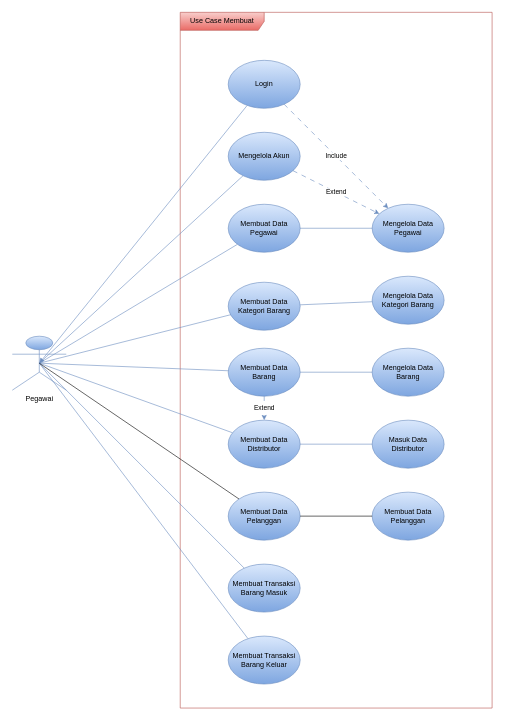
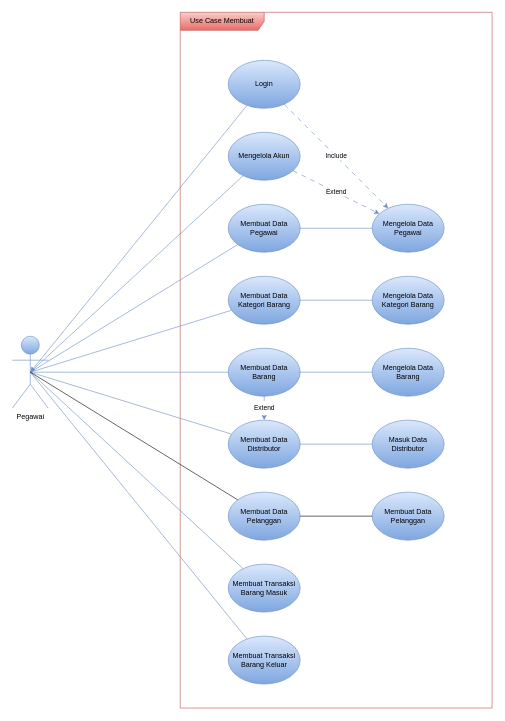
(264, 306) -> (264, 300)
(39, 363) -> (30, 372)
